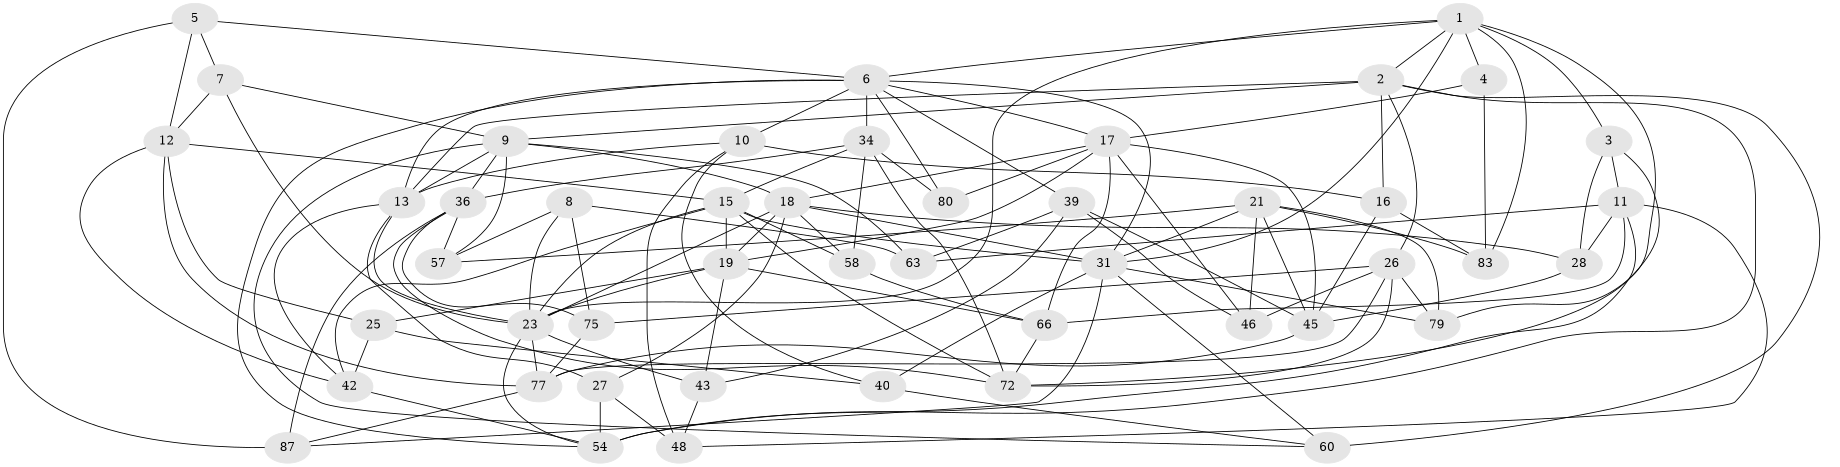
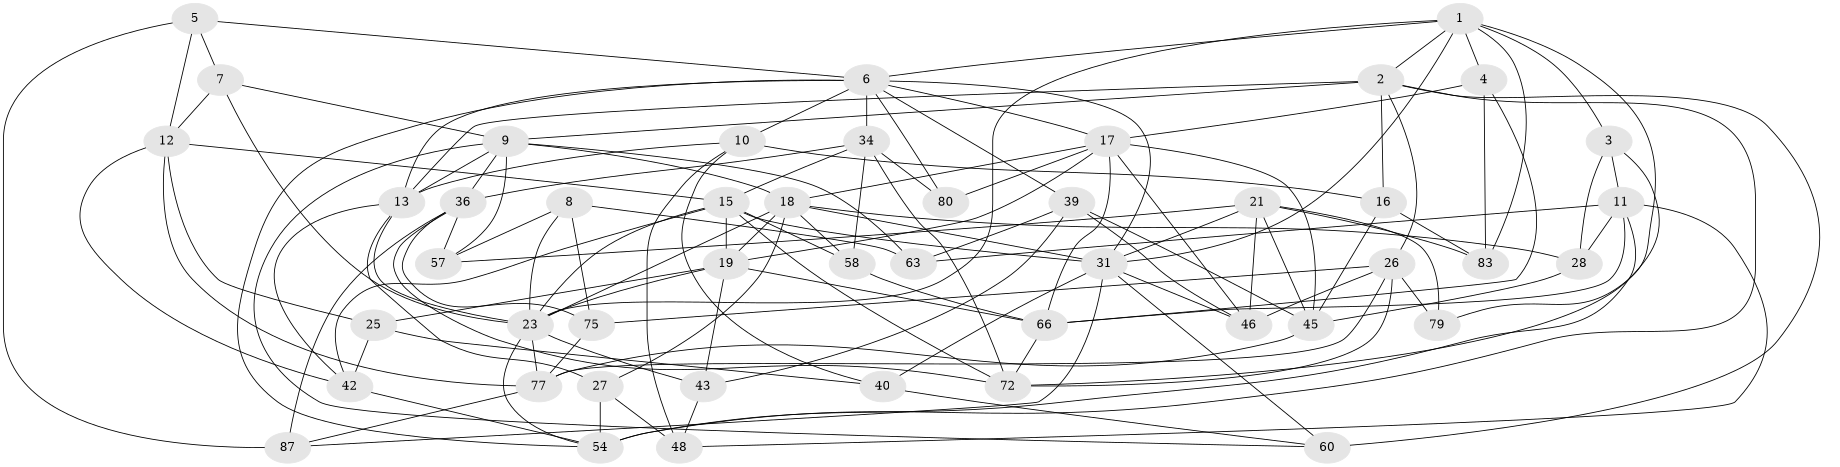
none -> (1423, 290)
(1271, 295) -> (1177, 295)
